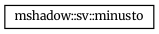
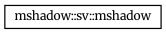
(79, 17) -> (83, 17)
